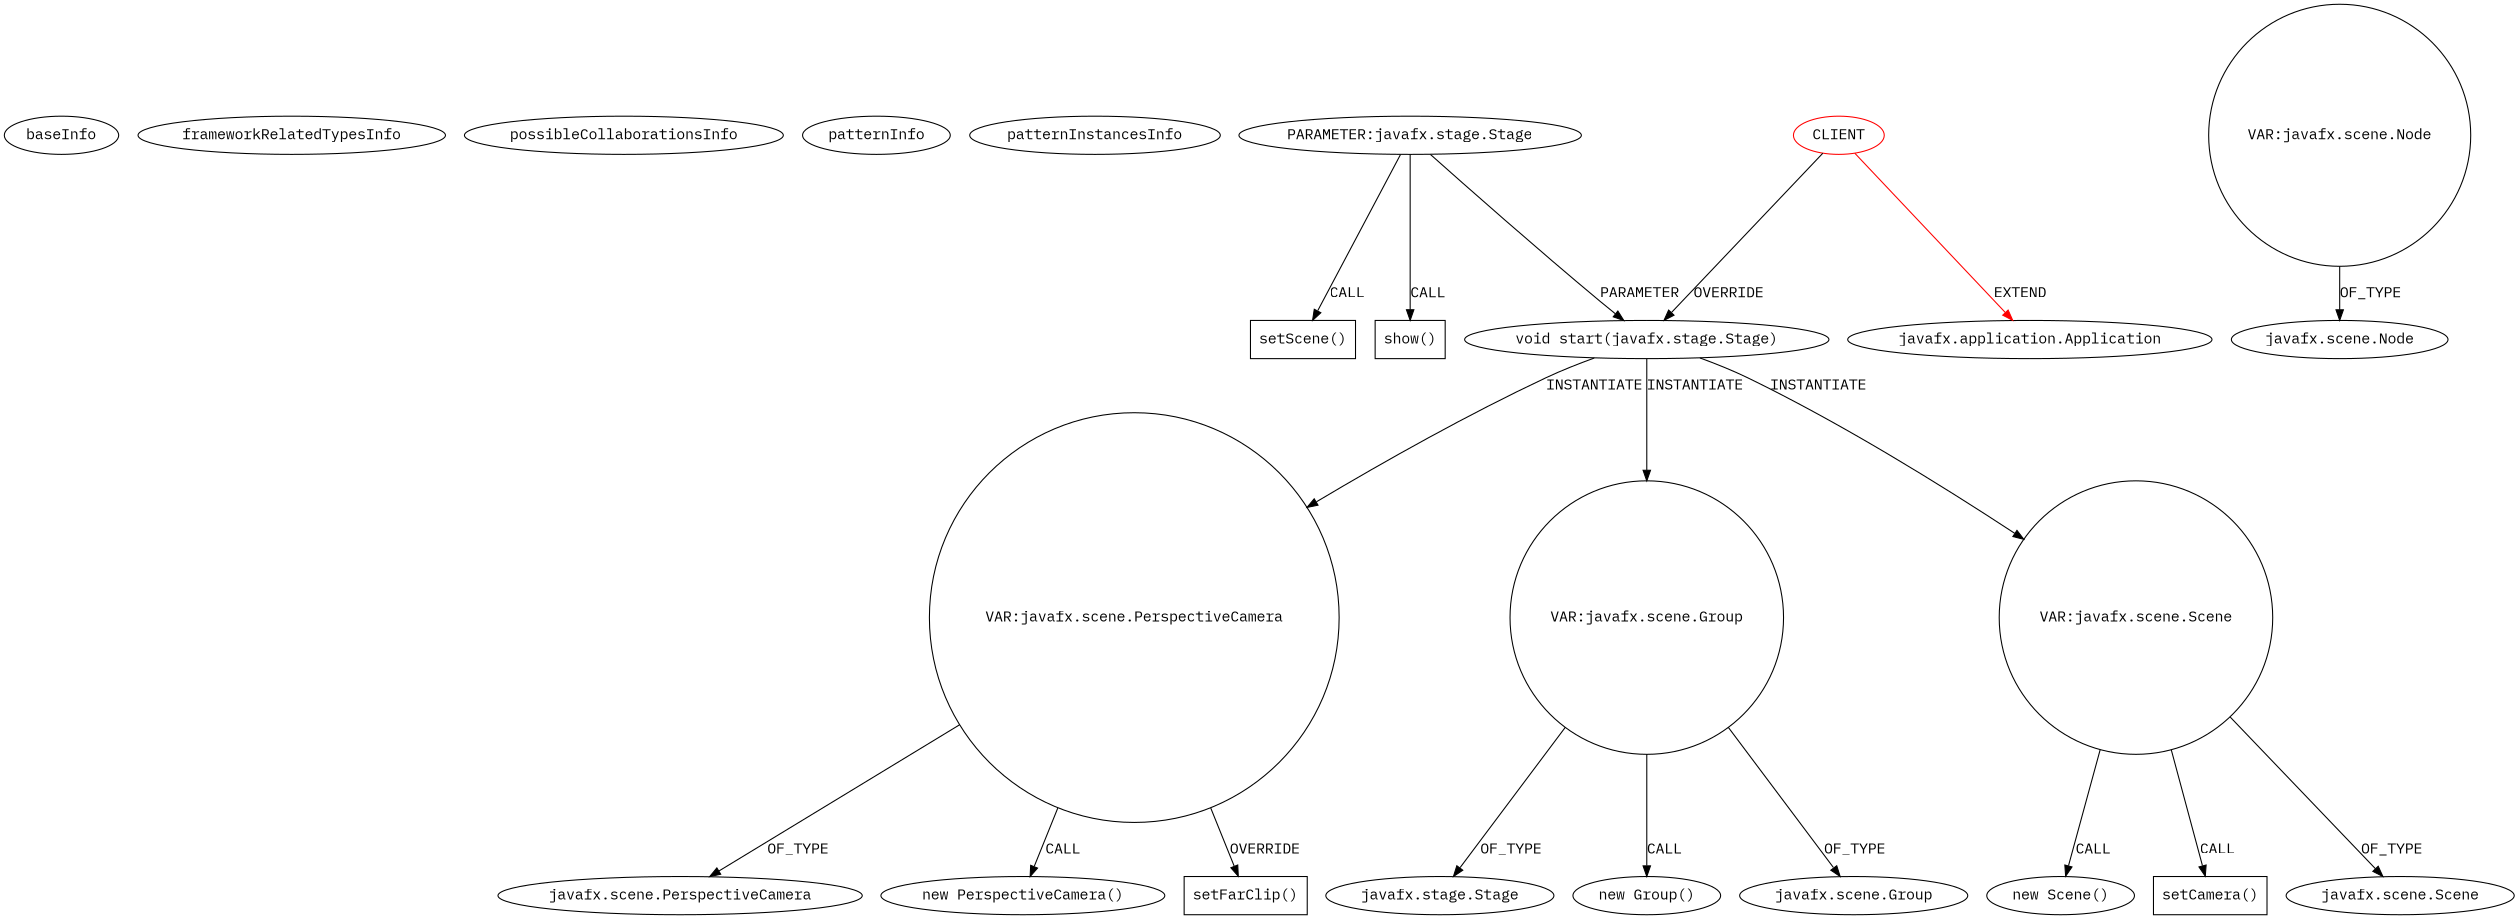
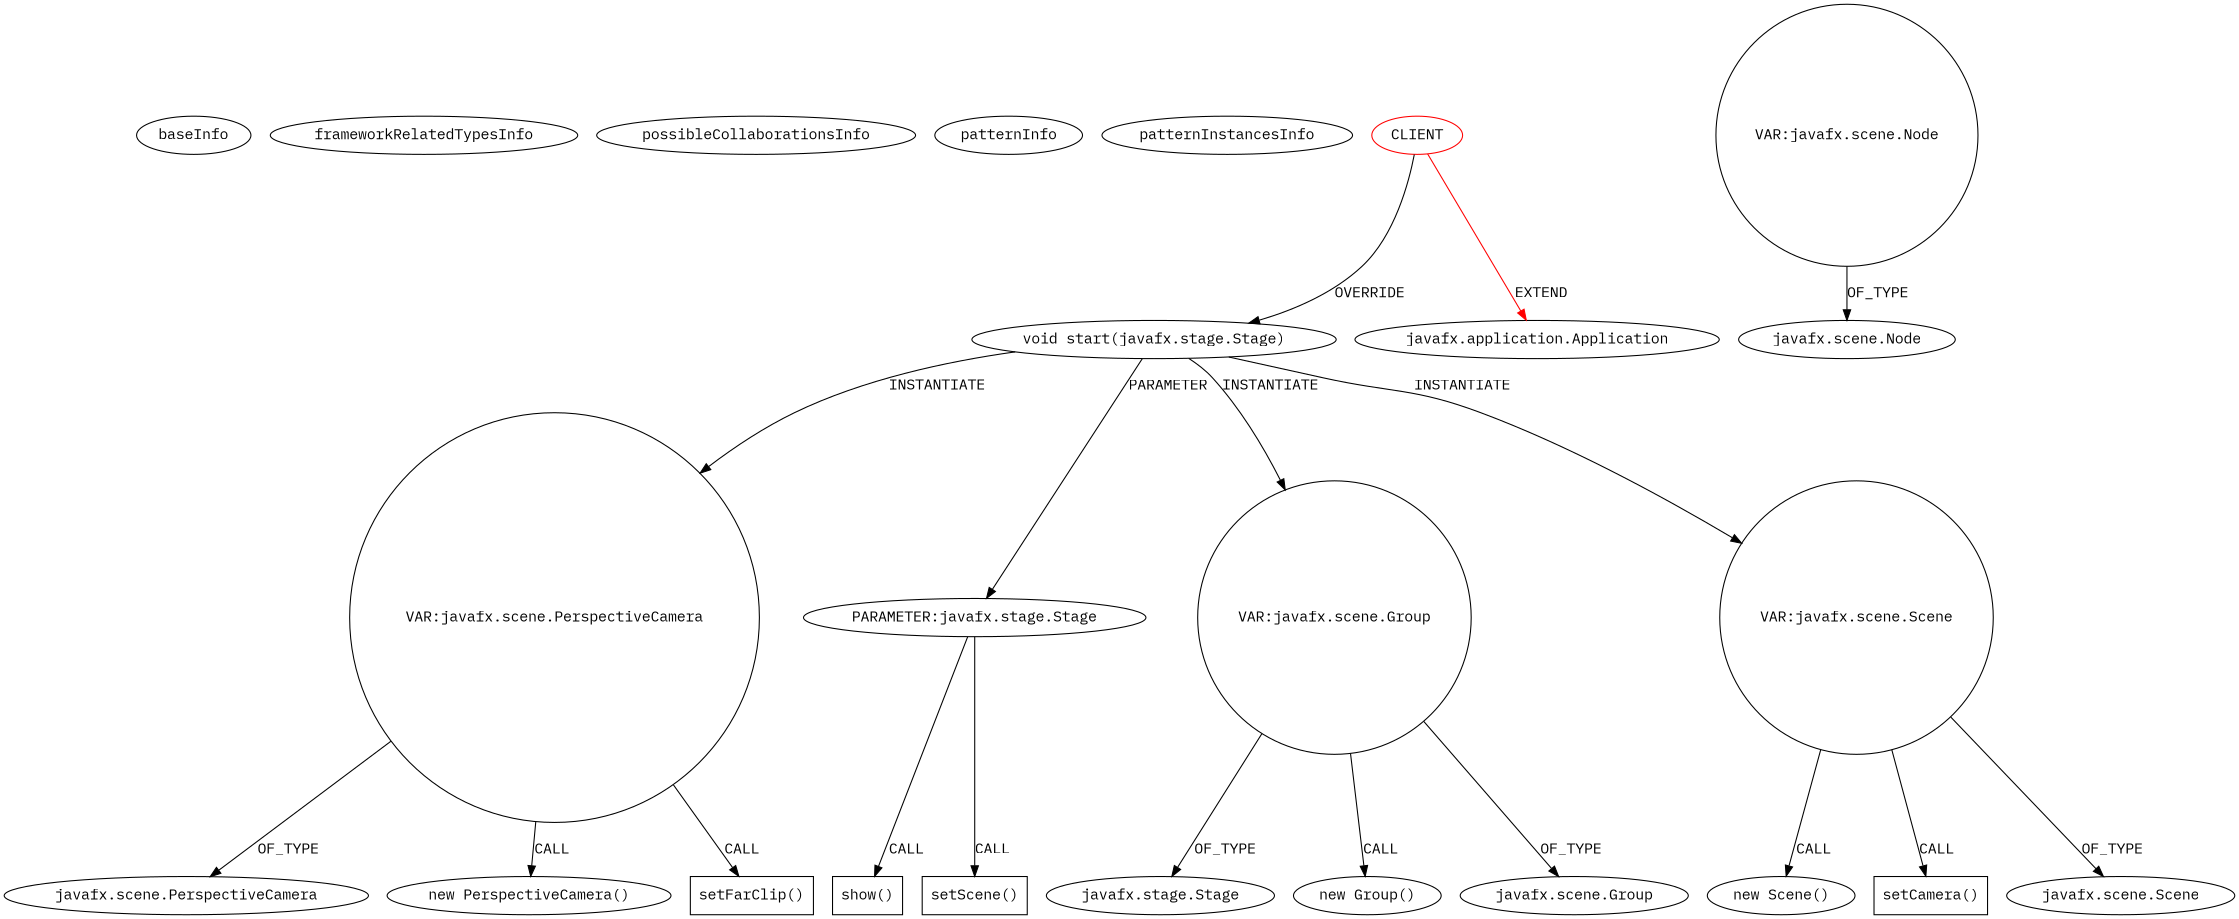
(1522, 235) -> (1067, 474)
(1265, 849) -> (742, 849)
